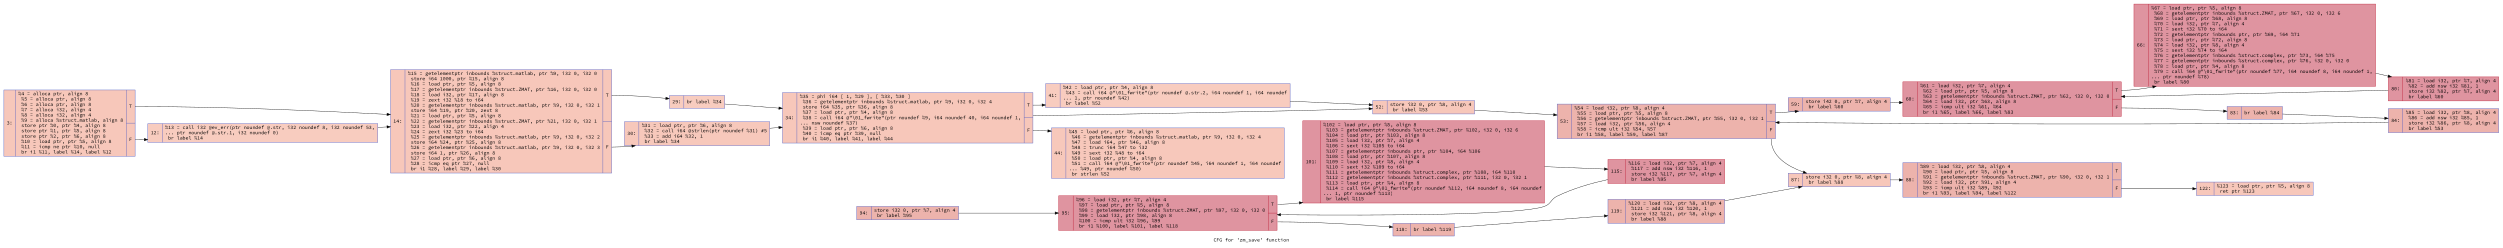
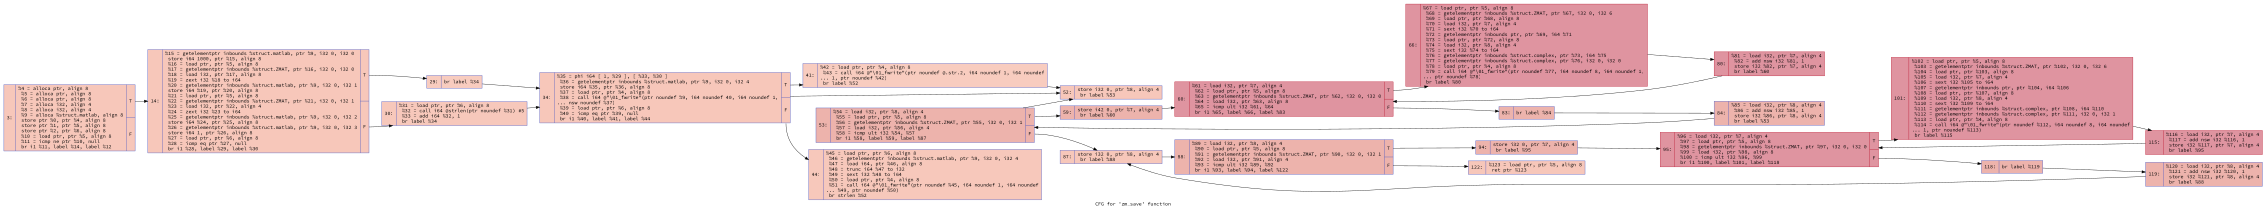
(453, 111) -> (212, 90)
(1514, 113) -> (1046, 104)
(263, 133) -> none
none -> (1433, 148)
